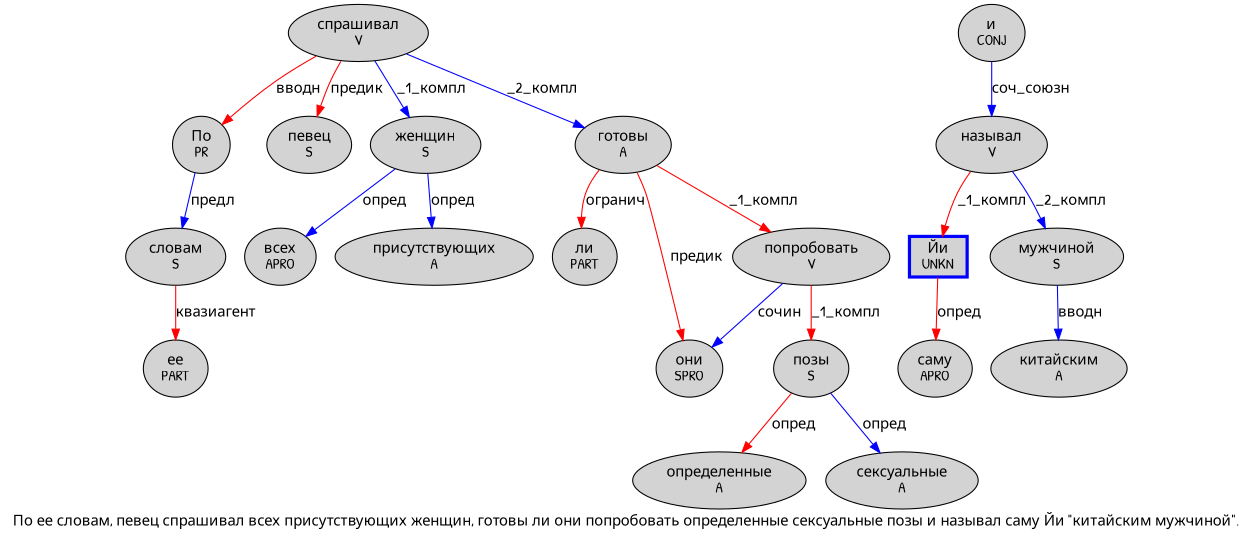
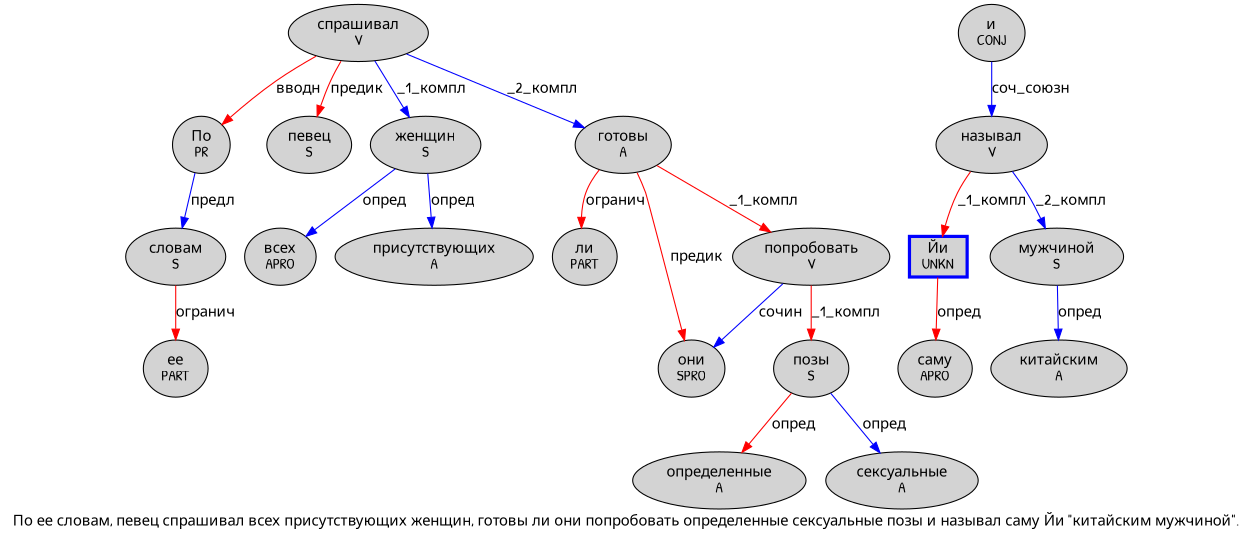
(216, 313) -> (206, 313)
(1080, 313) -> (1080, 313)
